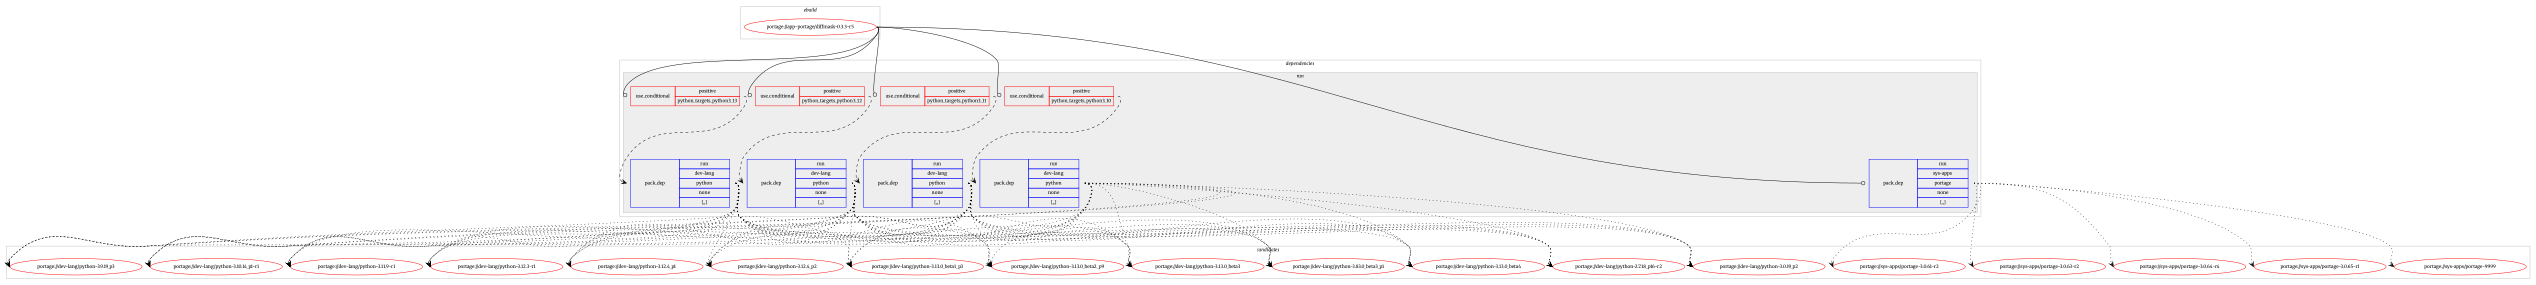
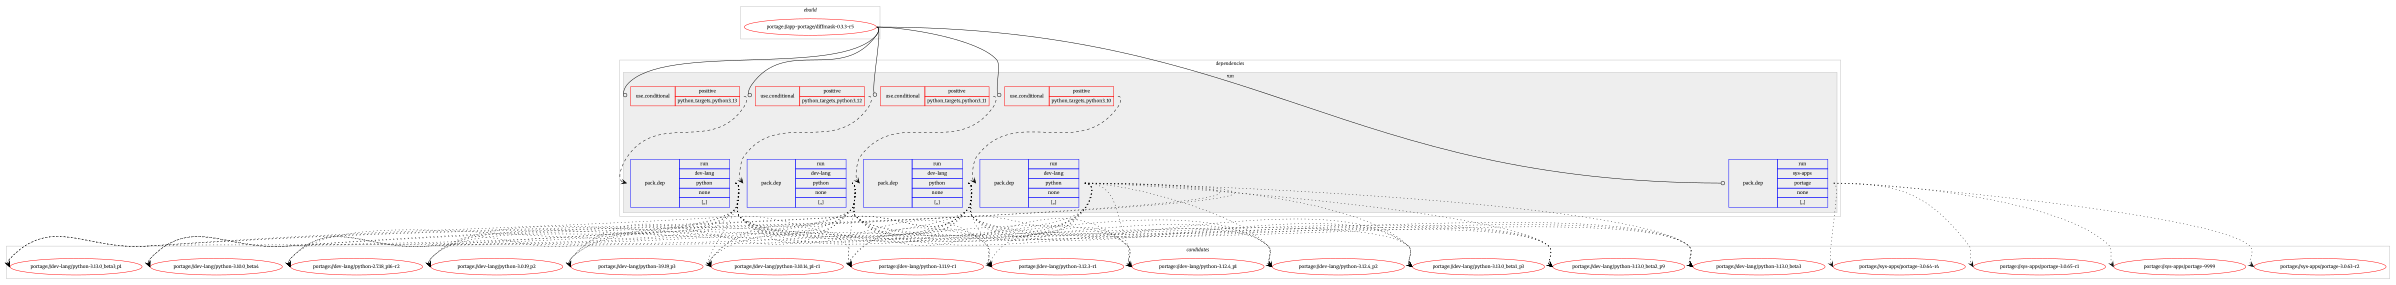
(1338, 267) -> (76, 267)
(1479, 267) -> (216, 267)
(1899, 267) -> none
